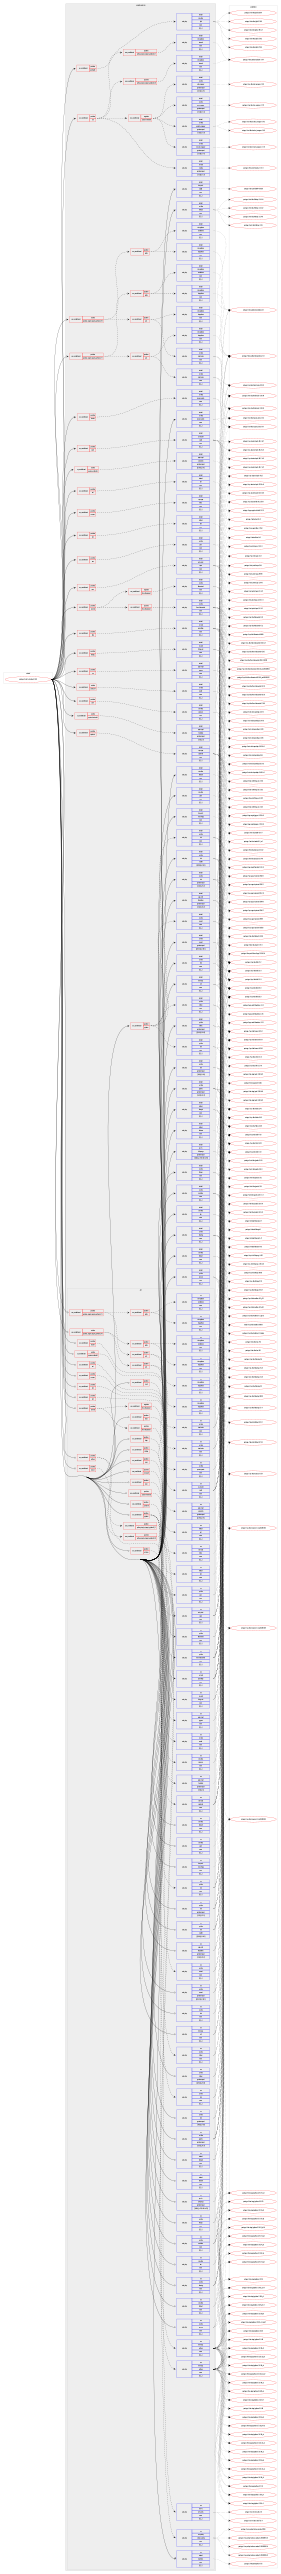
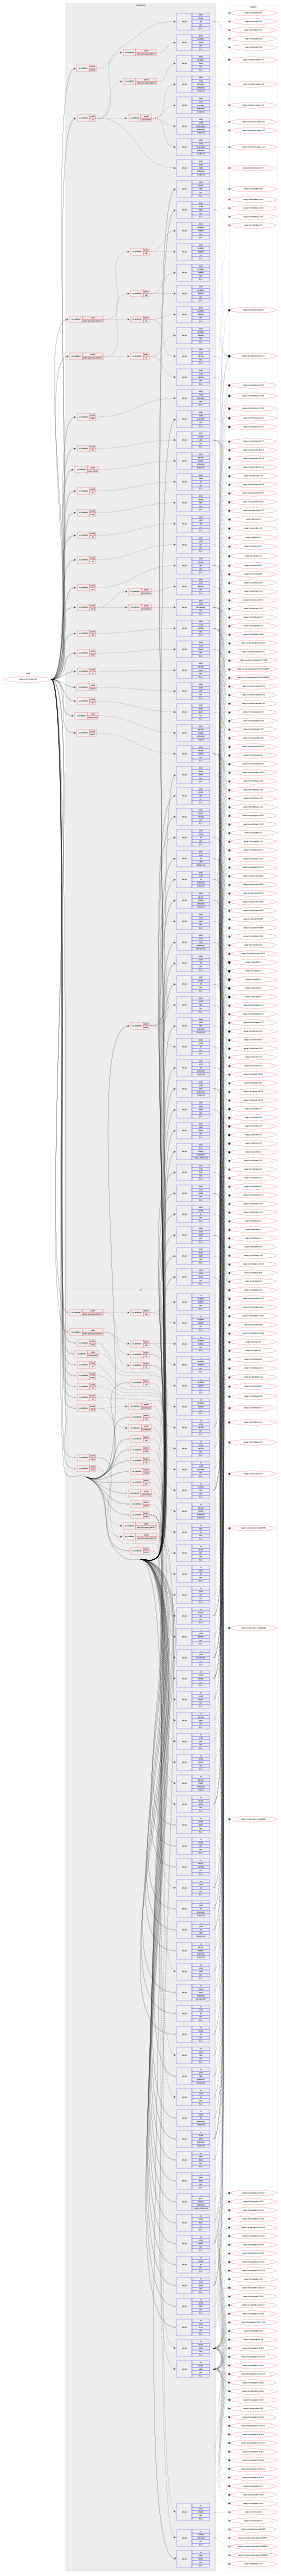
none -> (253, 2271)
